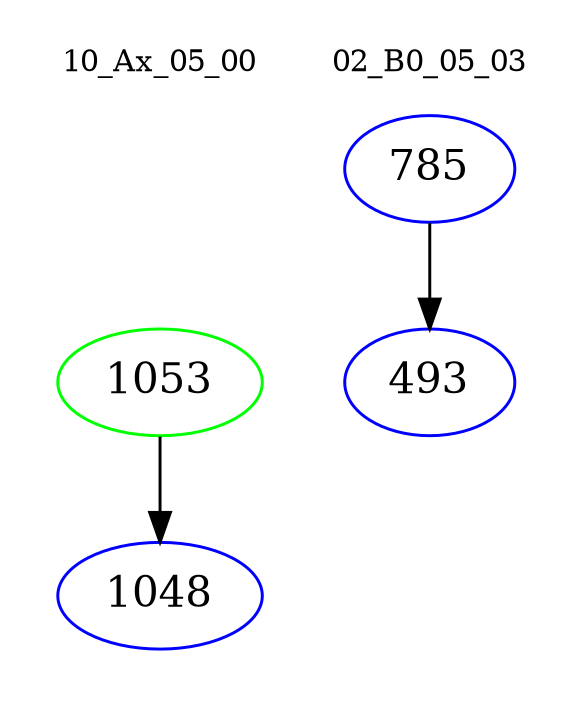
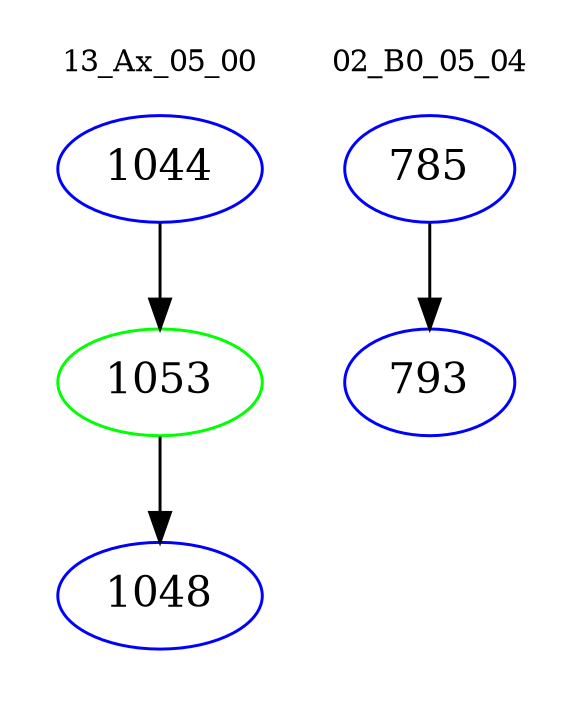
(160, 64) -> (160, 64)
(430, 64) -> (430, 64)
none -> (160, 169)
(430, 382) -> (430, 382)
